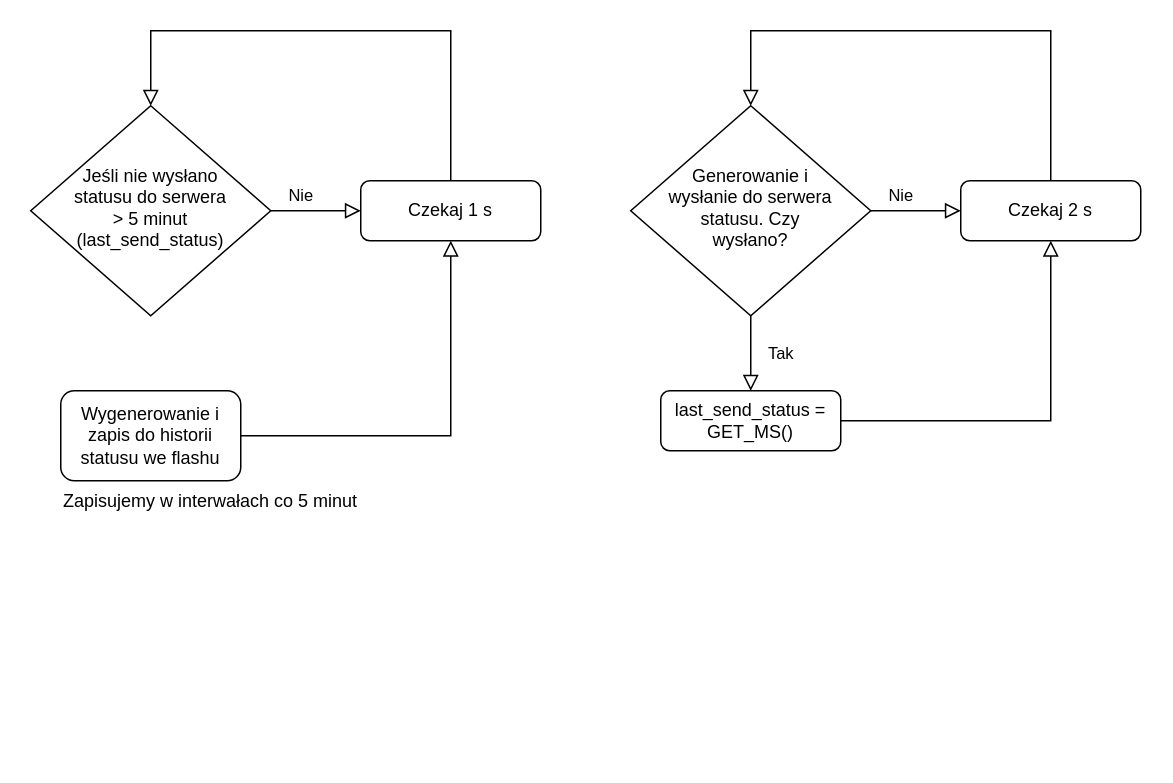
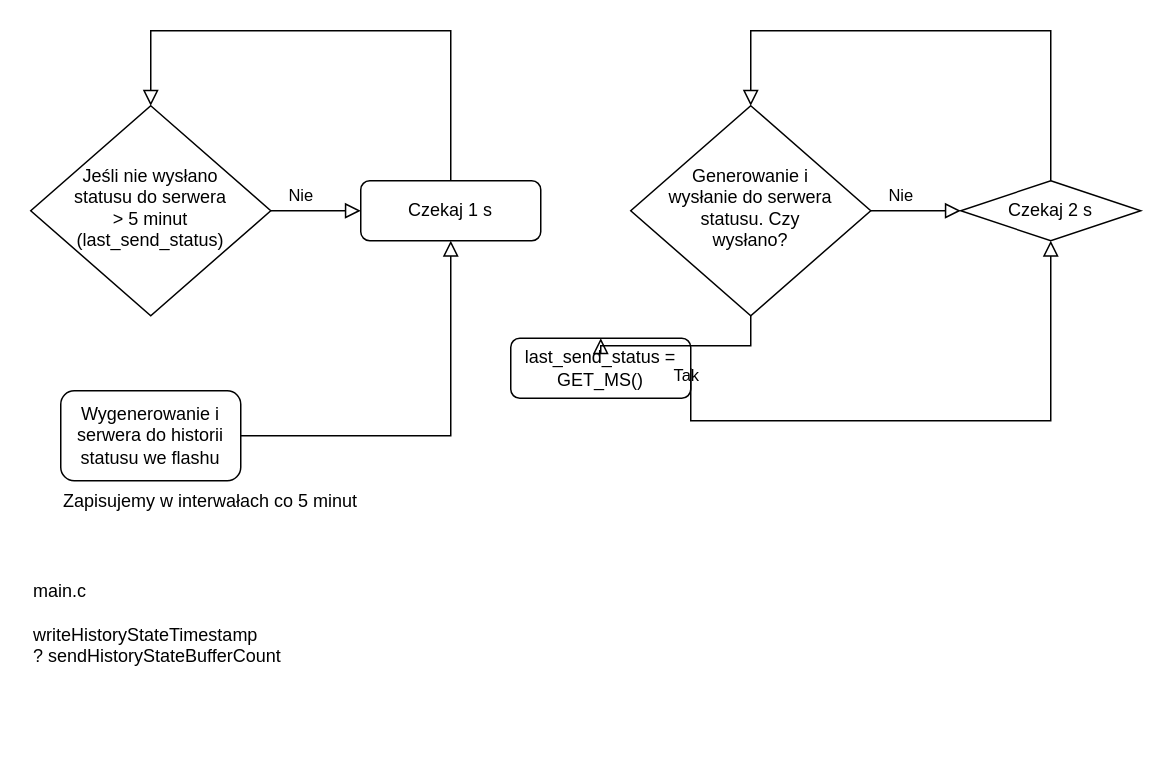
(1051, 211) -> (1051, 211)
(751, 421) -> (601, 368)
(151, 436) -> (151, 436)
none -> (241, 661)
